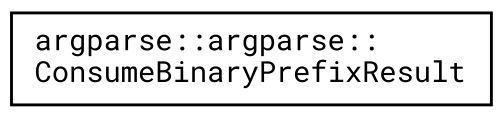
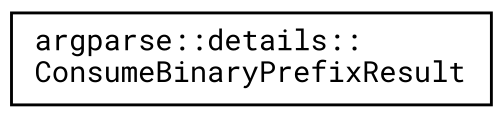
(251, 59) -> (251, 59)
